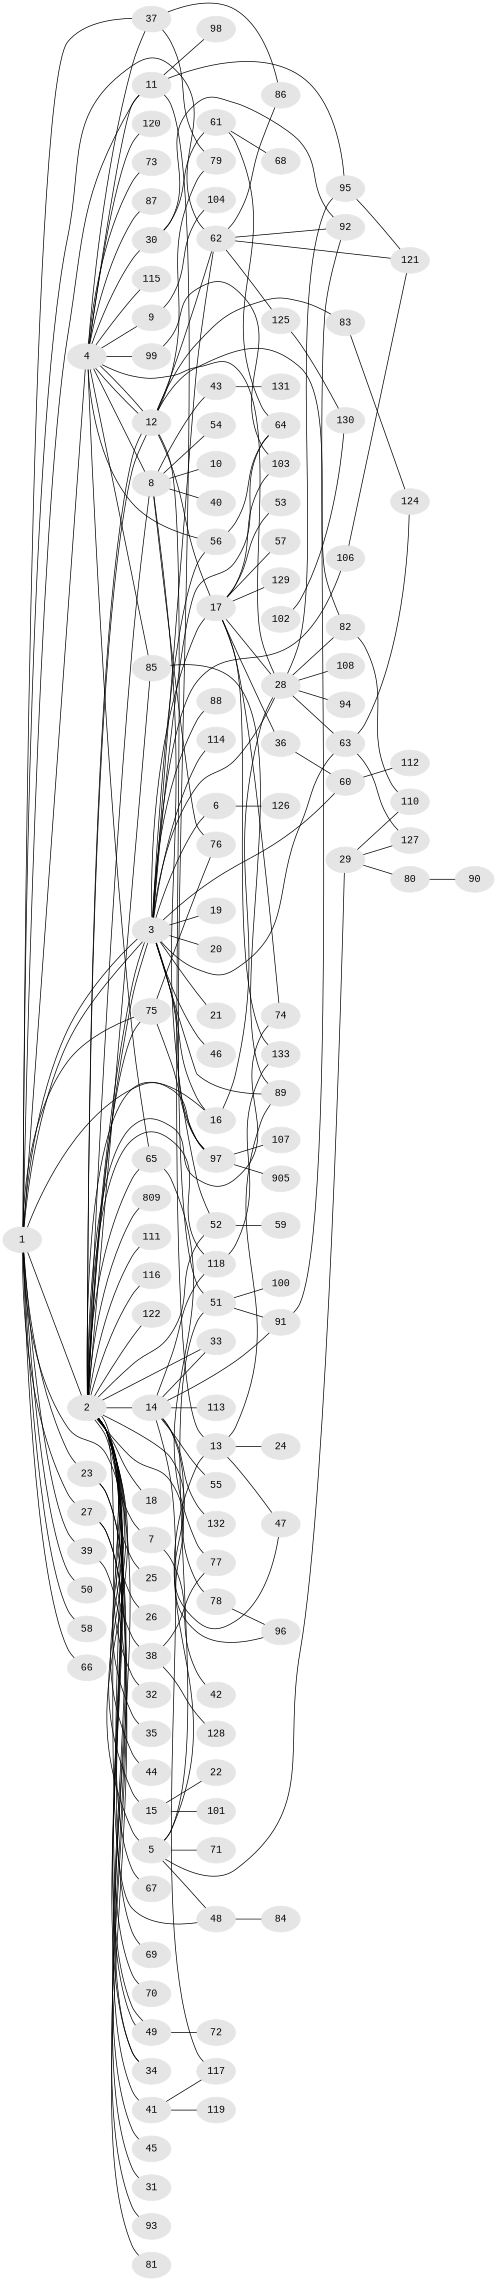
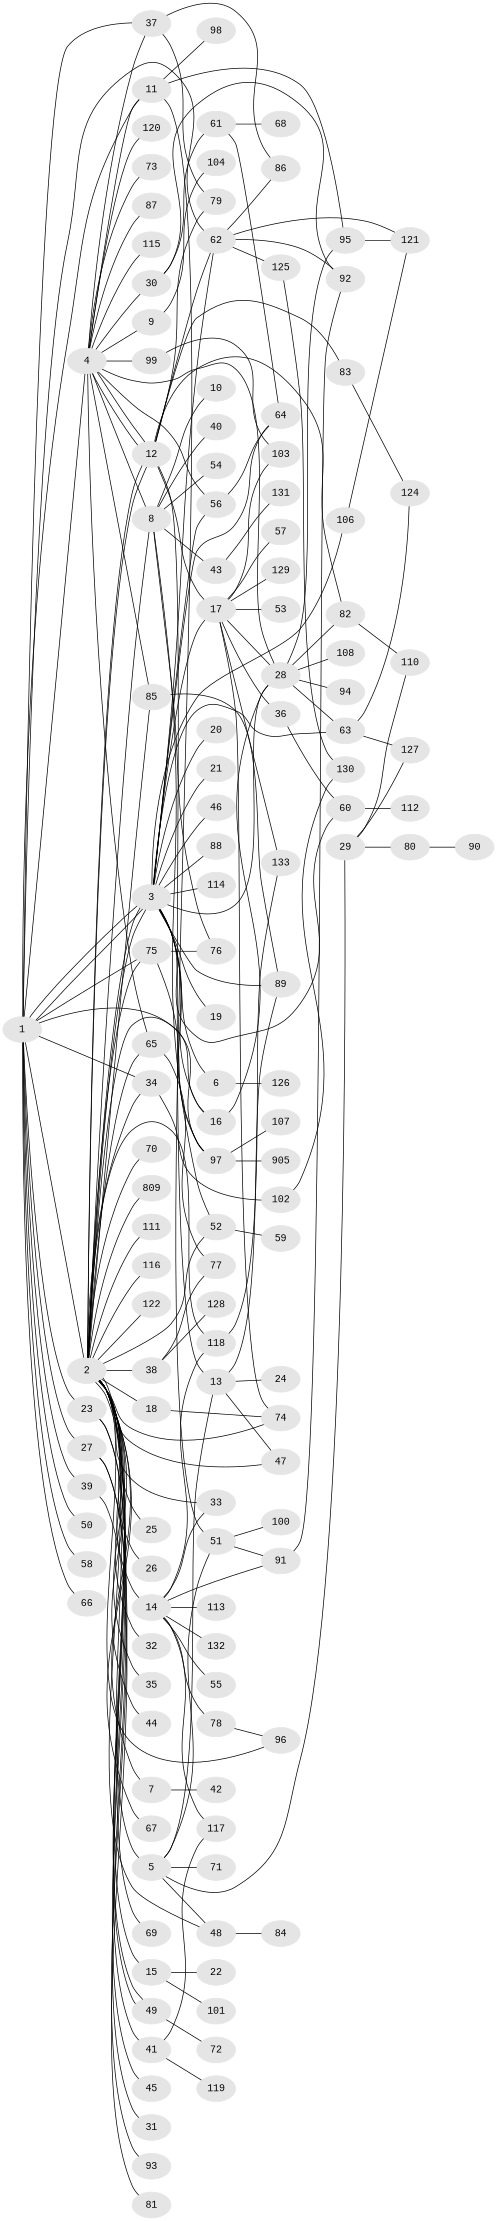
none -> (203, 1185)
none -> (216, 1414)
